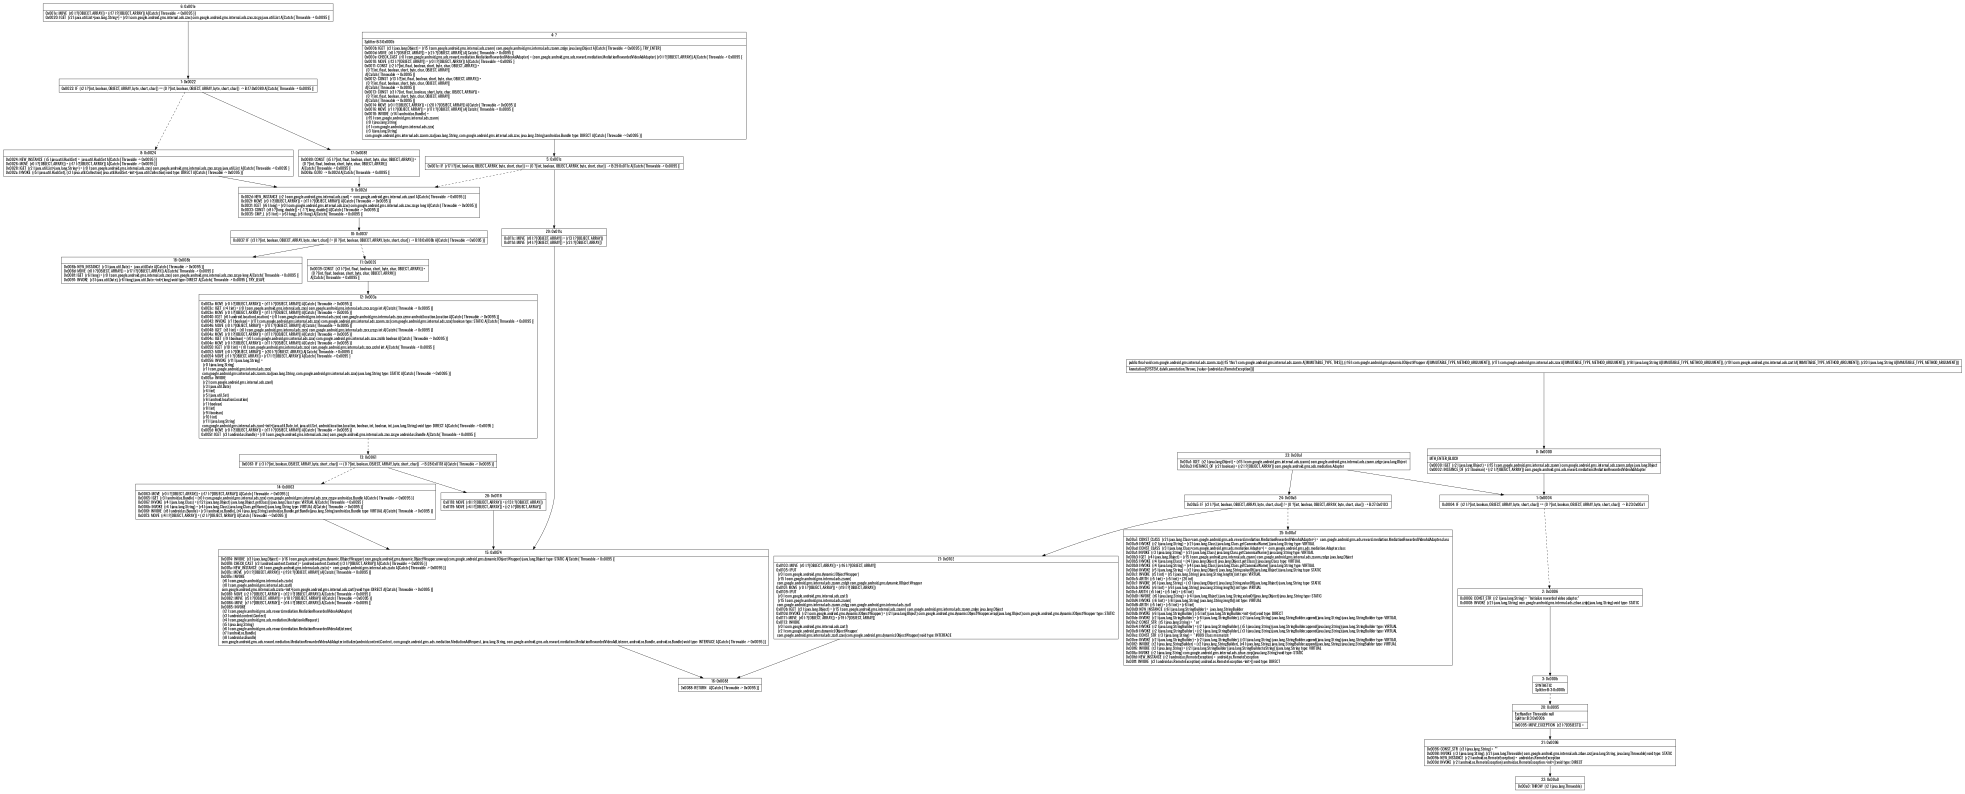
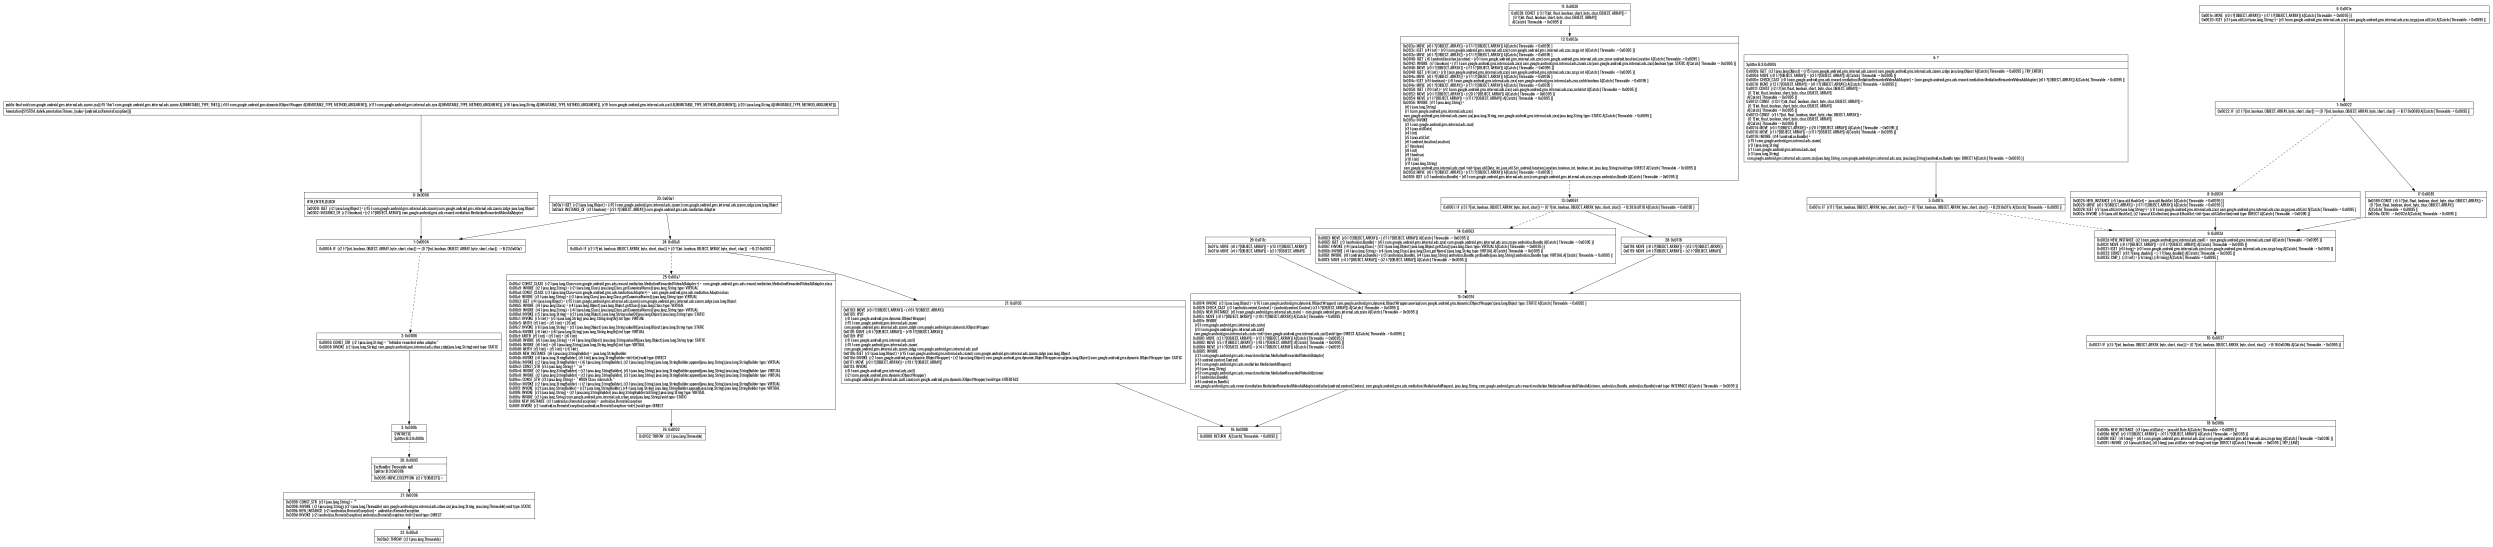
(554, 198) -> none
(363, 250) -> none
none -> (671, 433)
